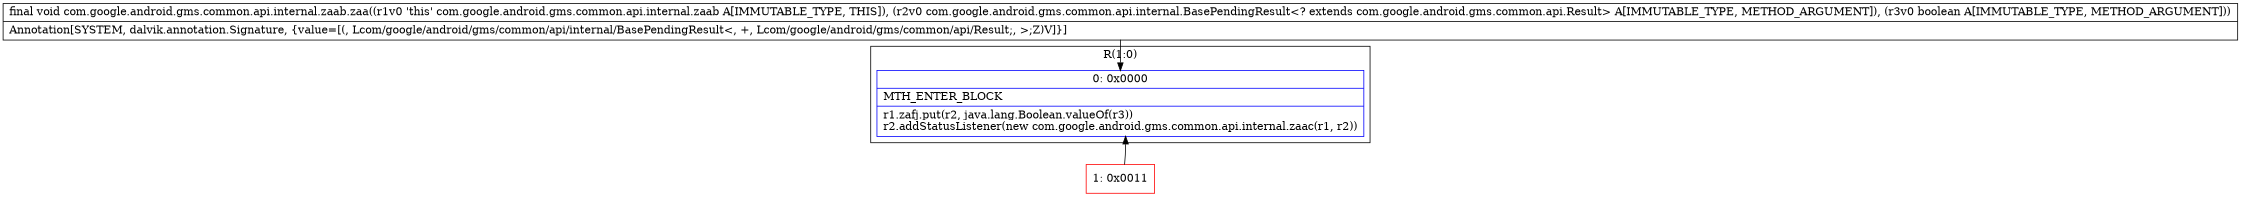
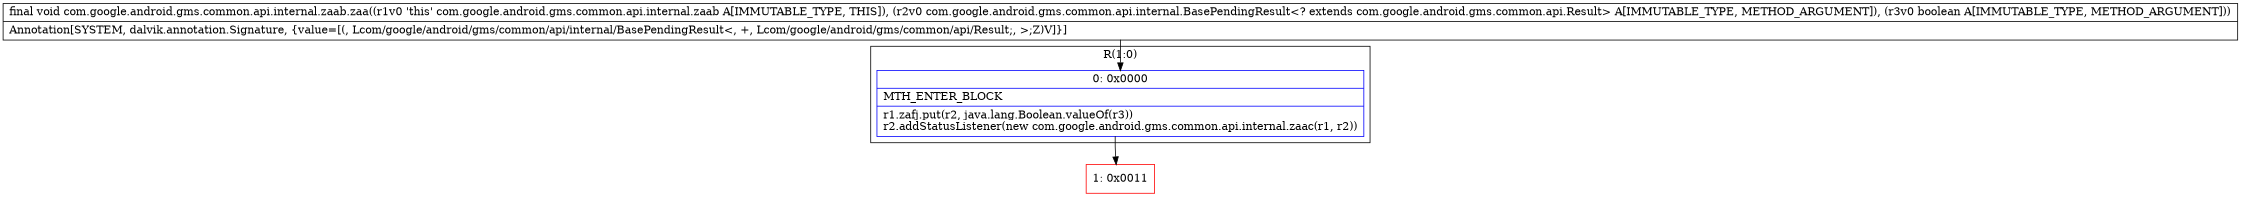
(1125, 154) -> (1115, 148)
